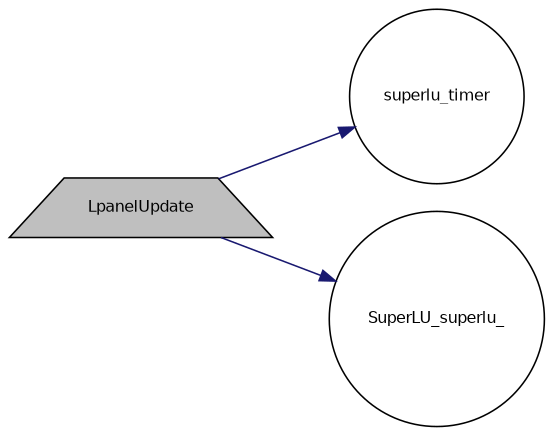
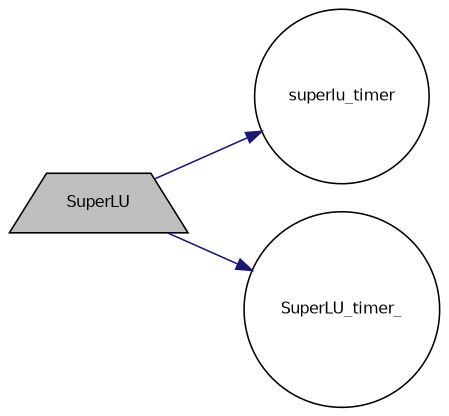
(141, 208) -> (99, 203)
(437, 319) -> (342, 310)
